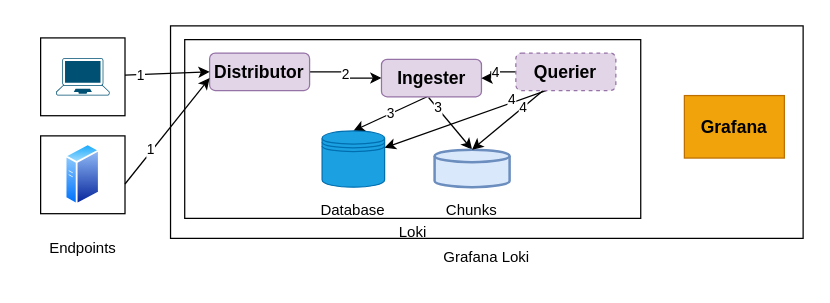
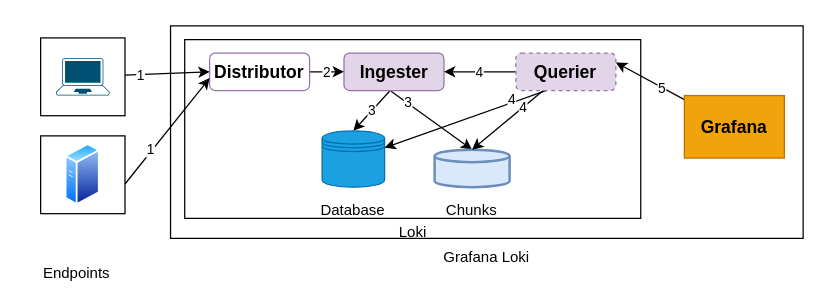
(260, 72) -> (260, 72)
(431, 78) -> (394, 72)
none -> (654, 83)
(83, 248) -> (77, 273)
